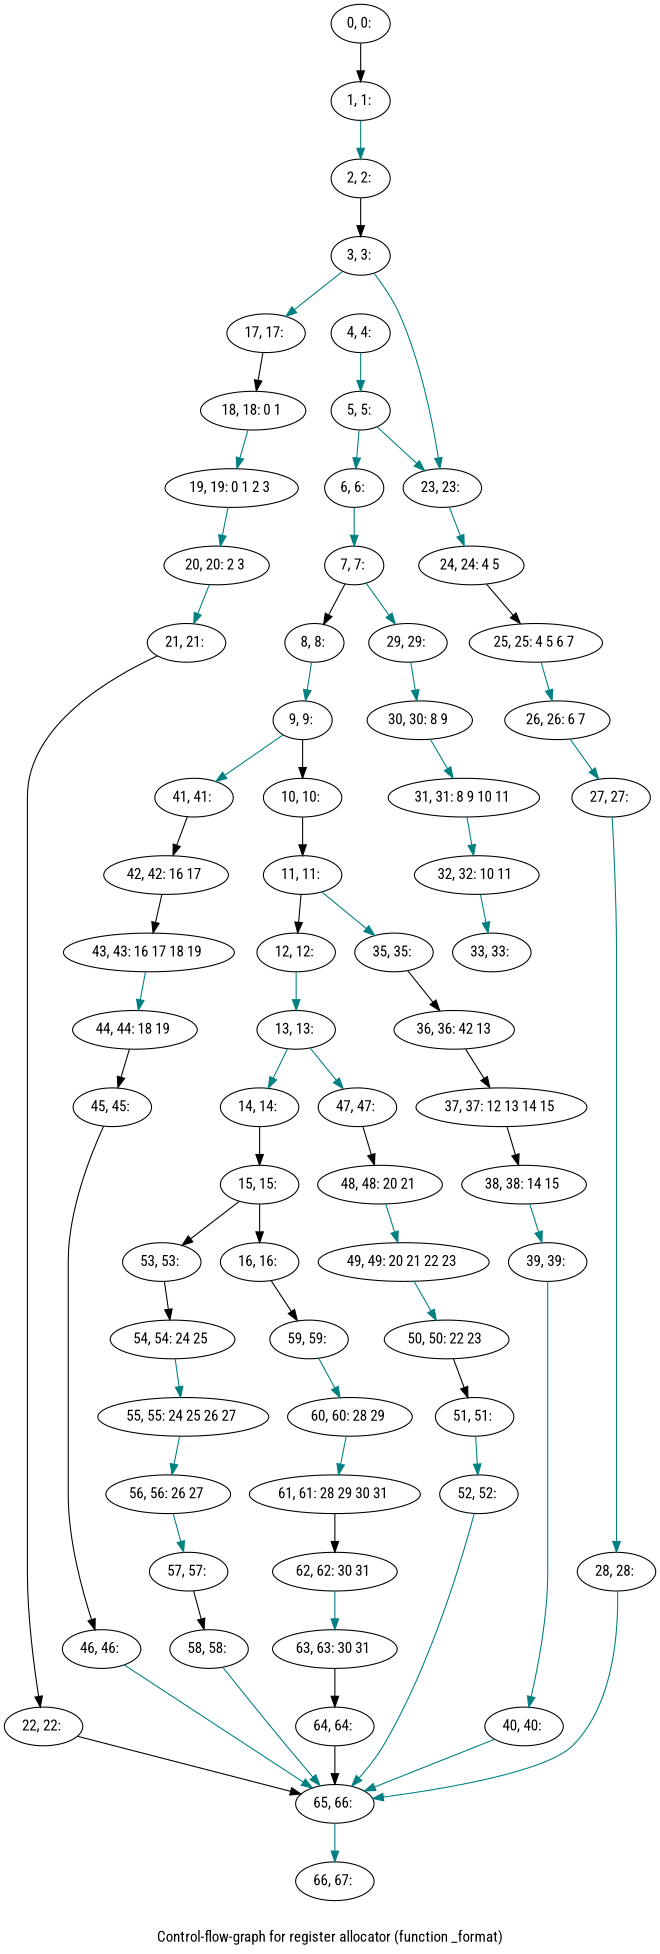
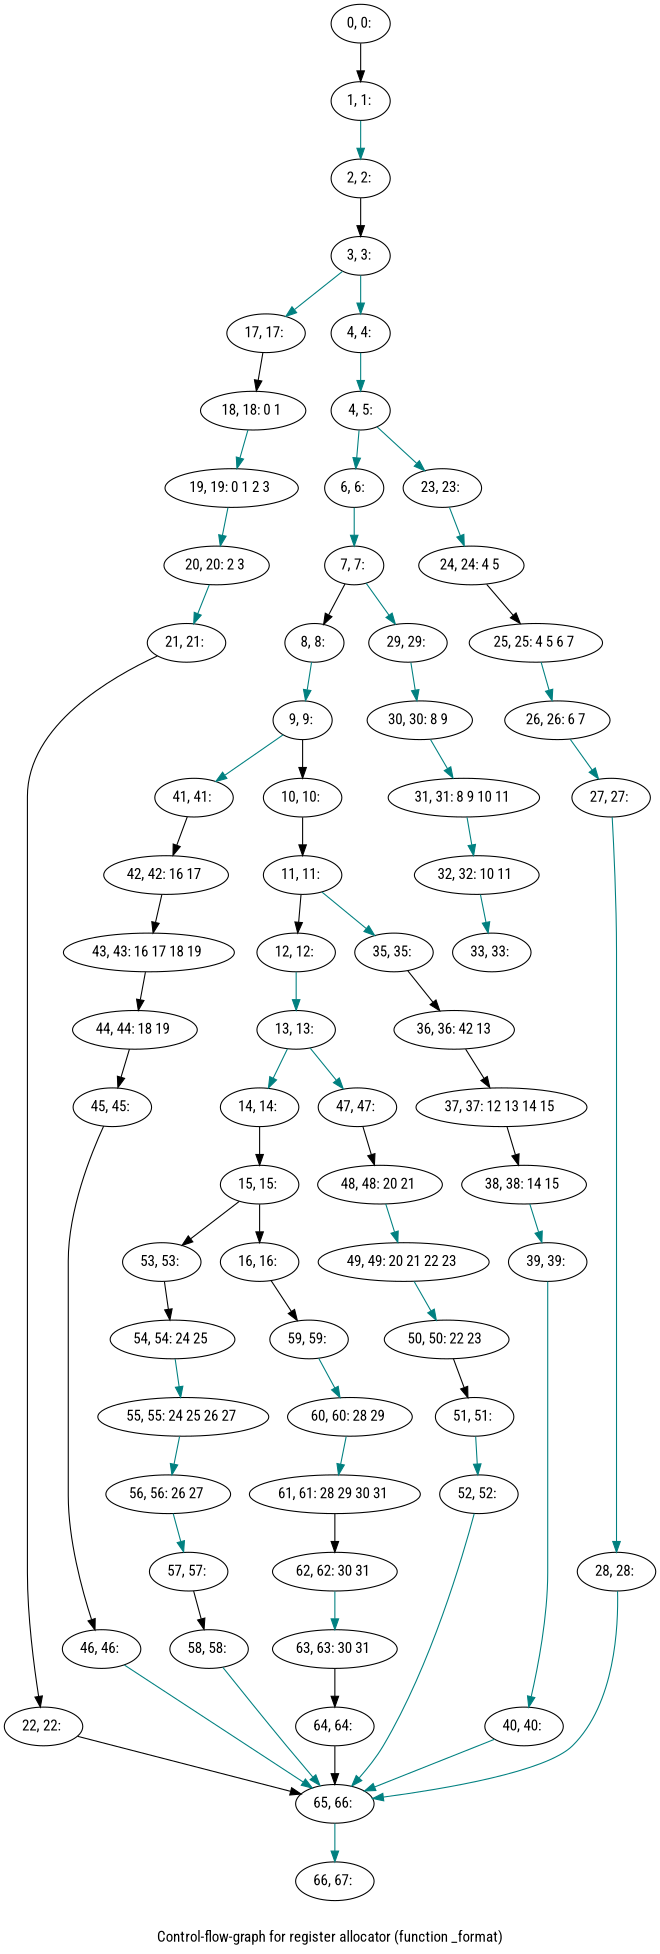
(417, 362) -> (361, 289)
(361, 411) -> (361, 411)
(143, 986) -> (143, 986)
